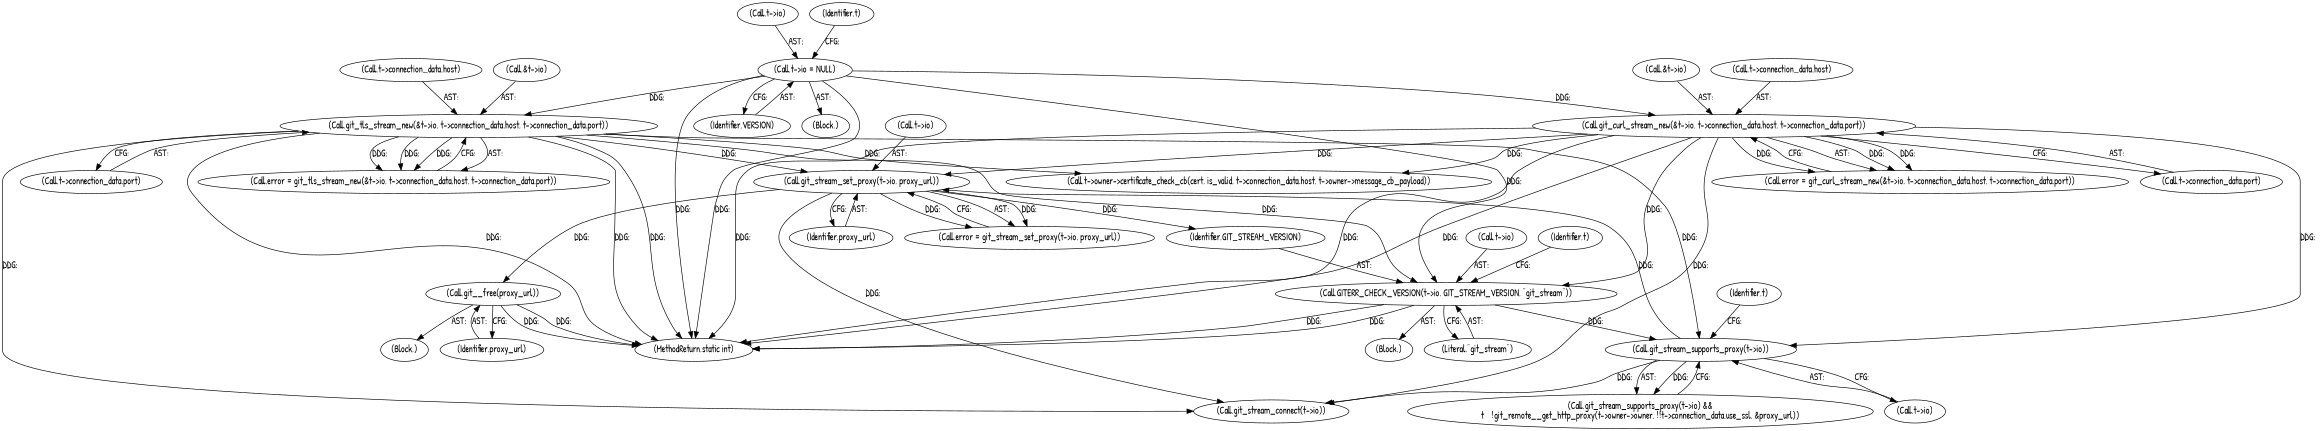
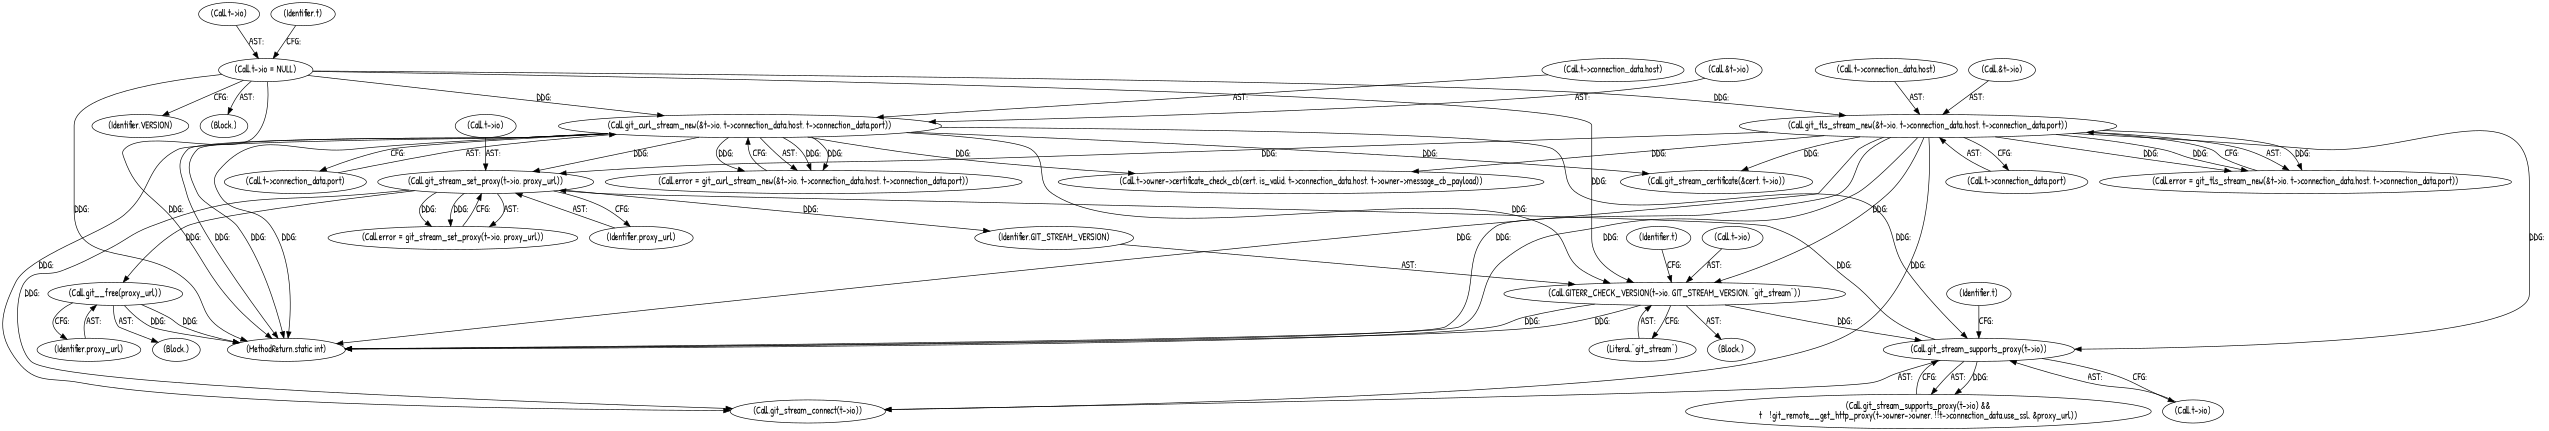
(772, 101) -> none
none -> (1717, 182)
(1626, 378) -> (1907, 378)
